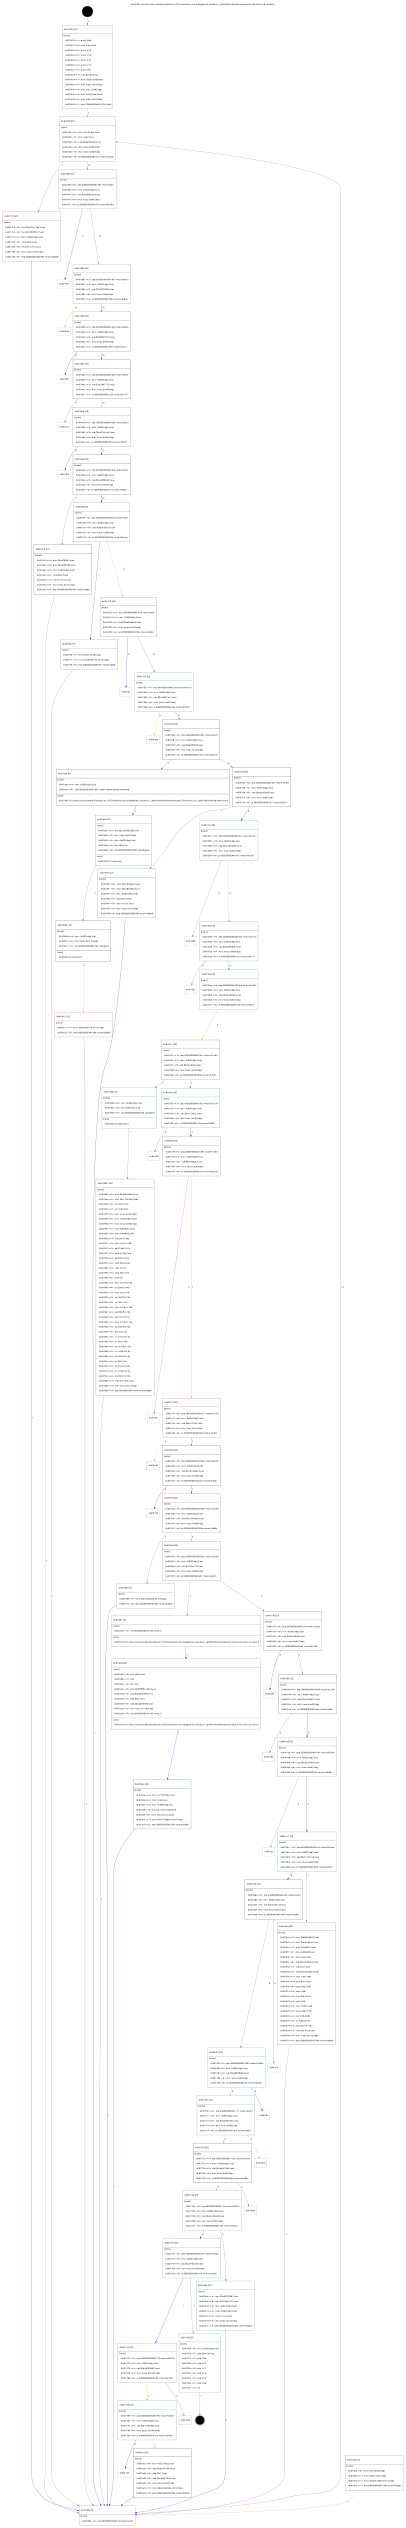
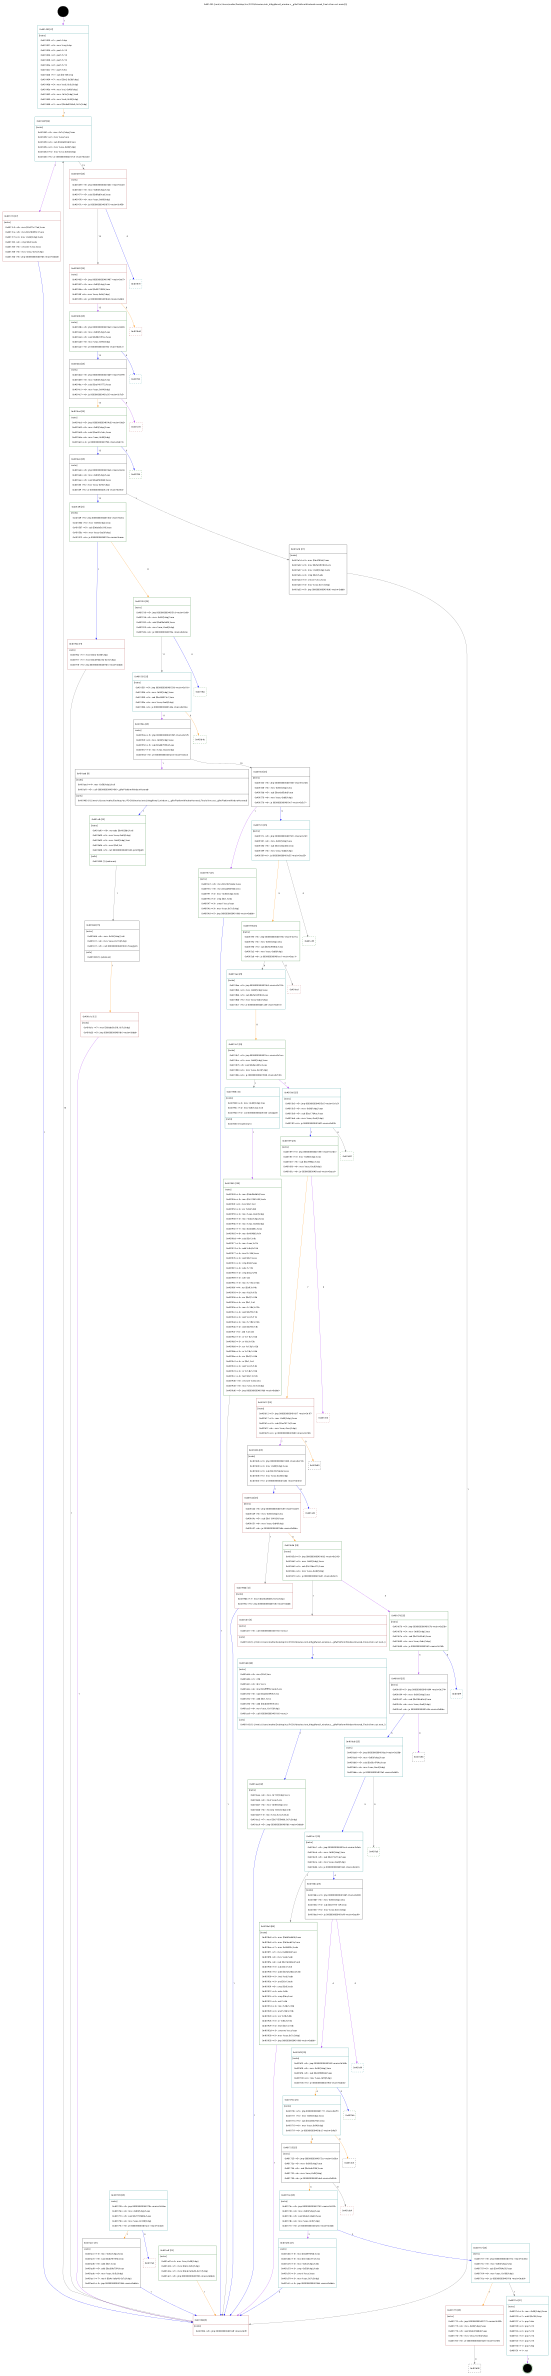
(170, 2310) -> (488, 2294)
(147, 2391) -> none
